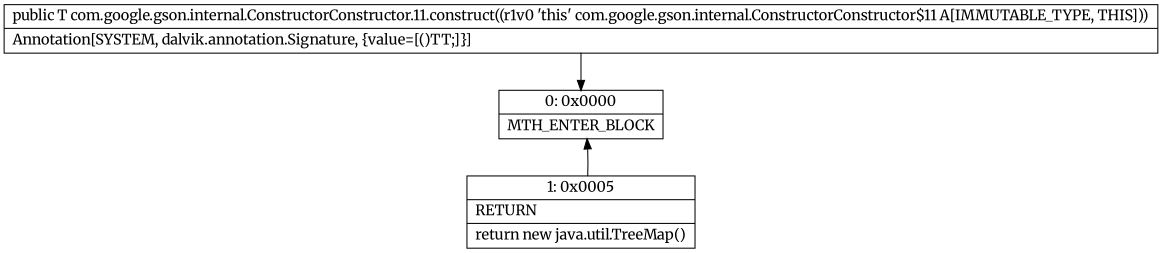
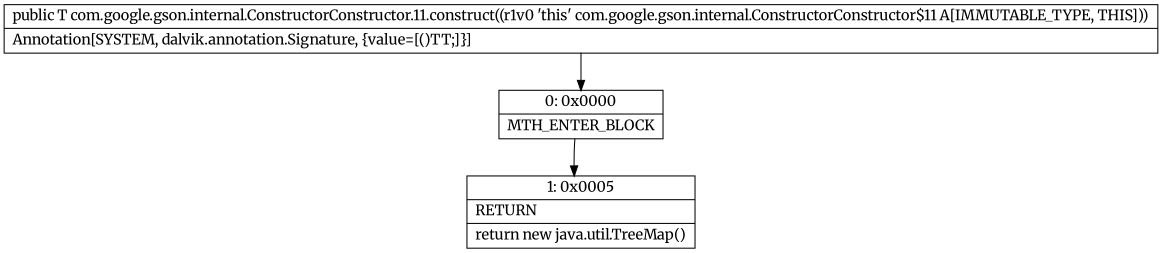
(588, 163) -> (574, 152)
